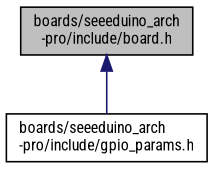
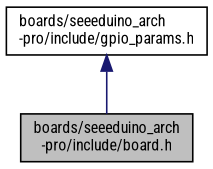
(107, 93) -> (107, 93)
